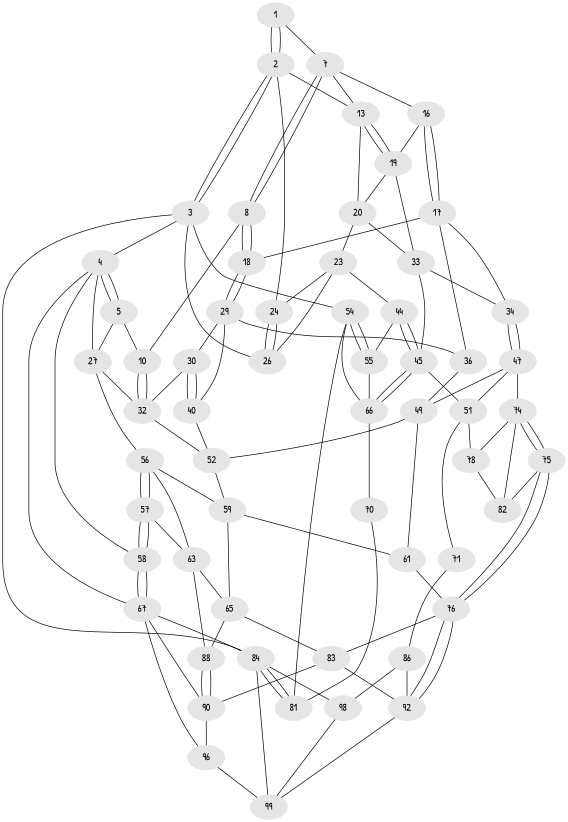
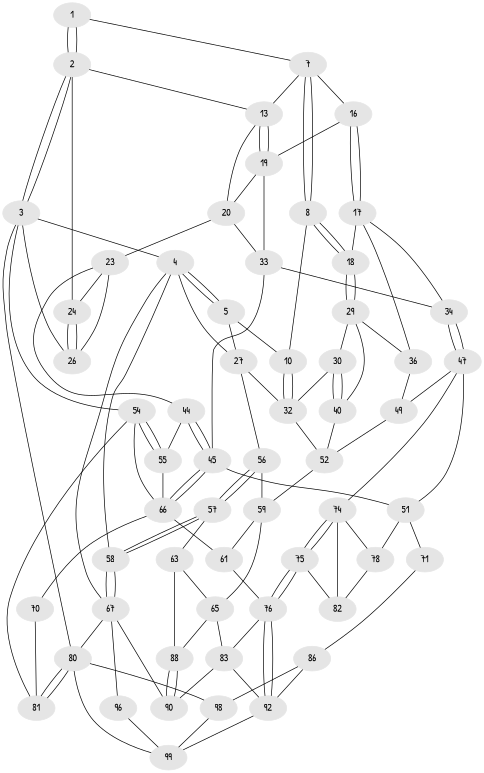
(413, 485) -> (190, 532)
(175, 508) -> none
(256, 659) -> (73, 659)
(206, 733) -> none
